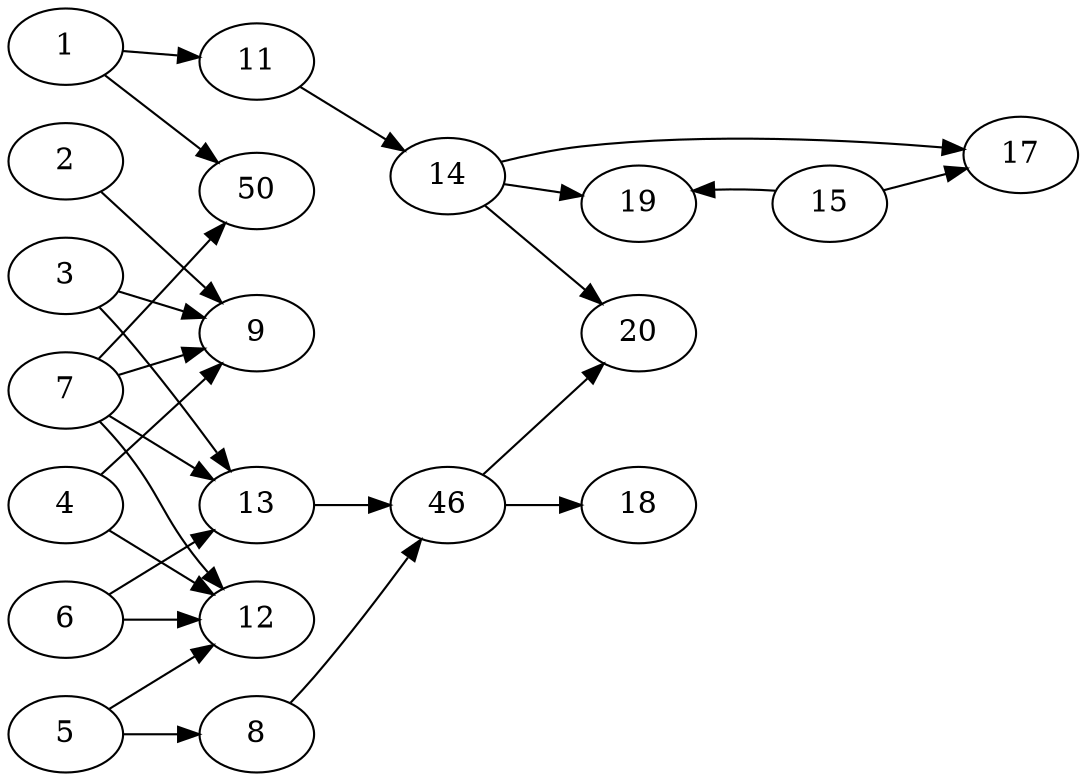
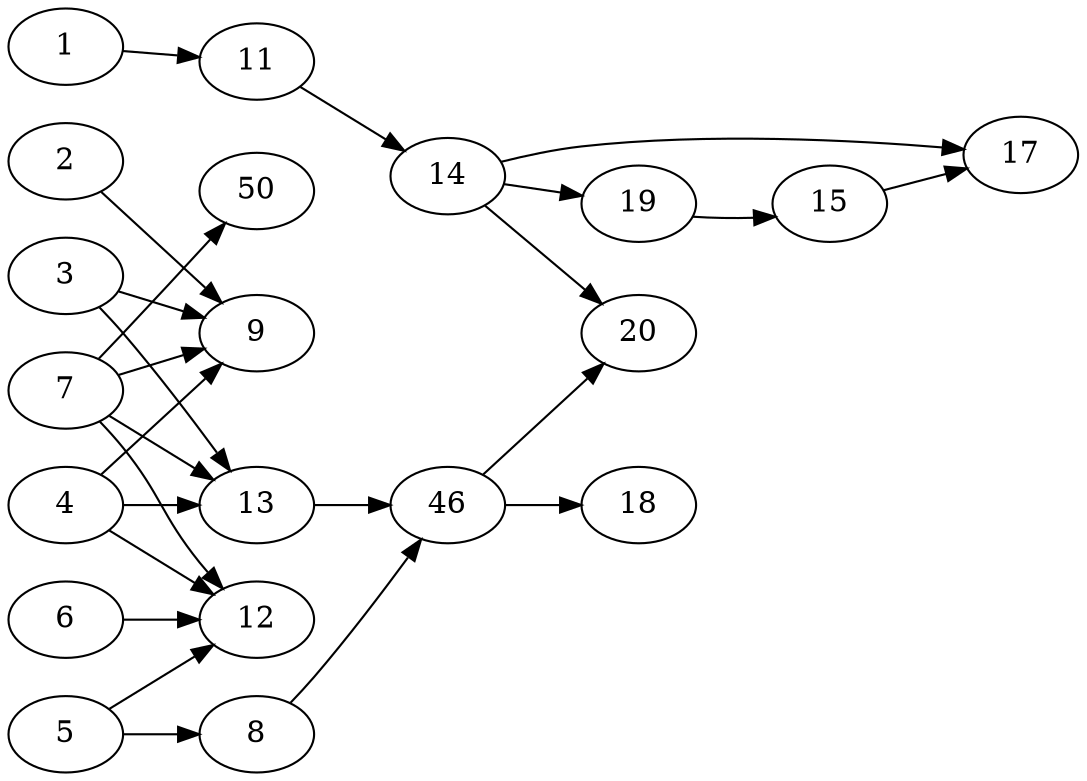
(153, 112) -> none
(745, 189) -> (723, 218)
(148, 571) -> (146, 505)
